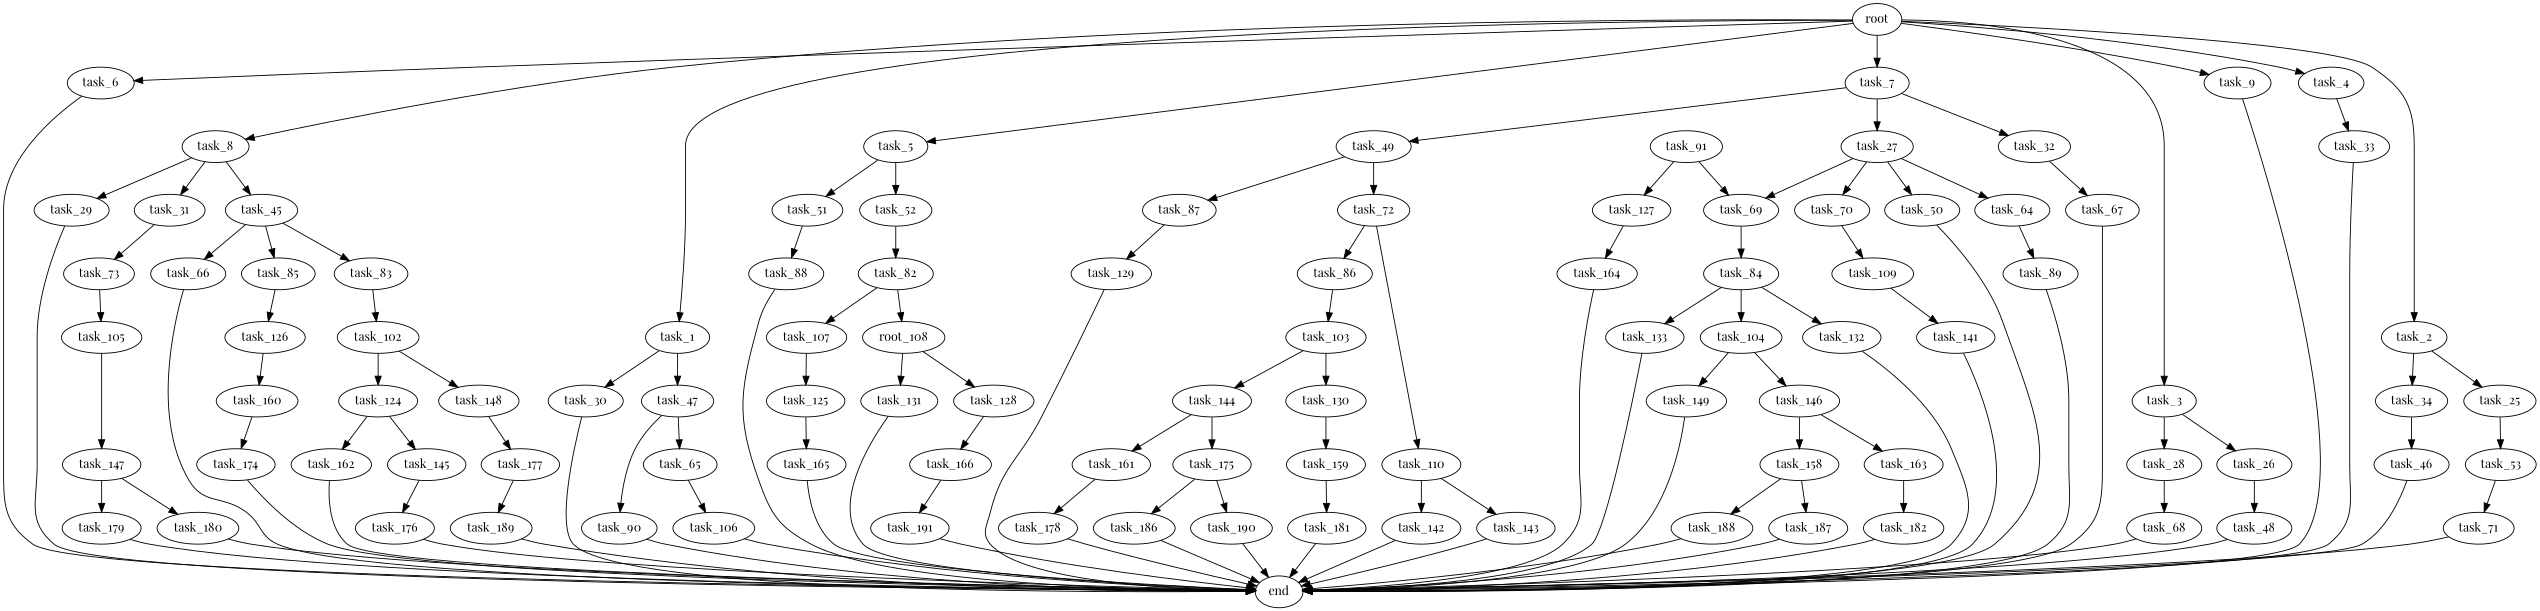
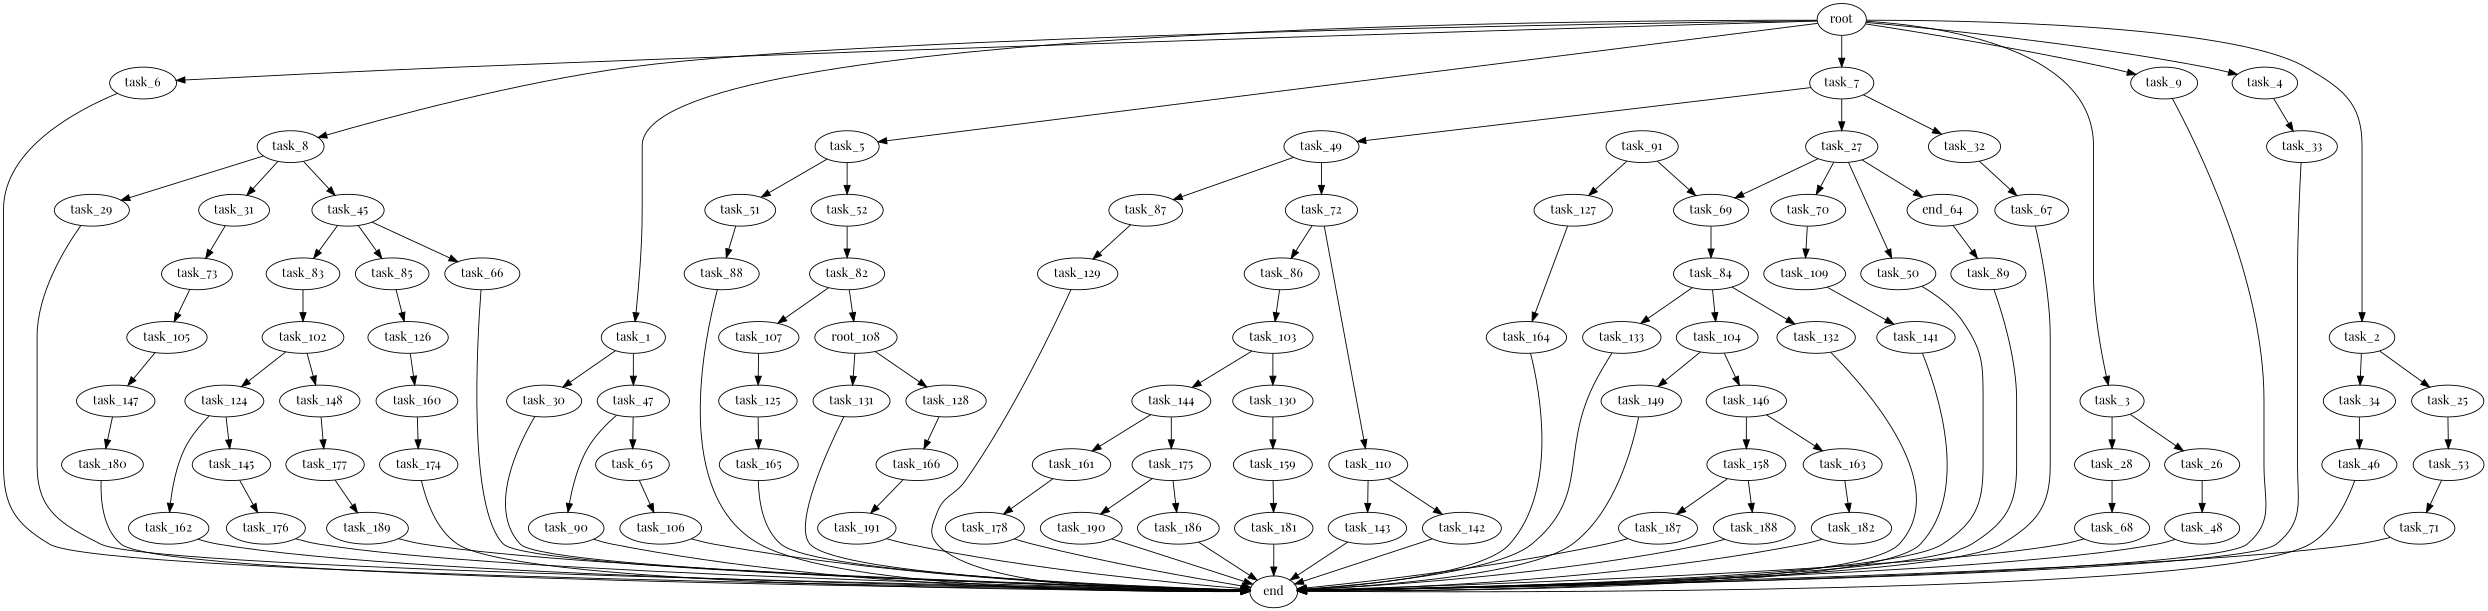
(2012, 210) -> (1942, 210)
(102, 528) -> none
